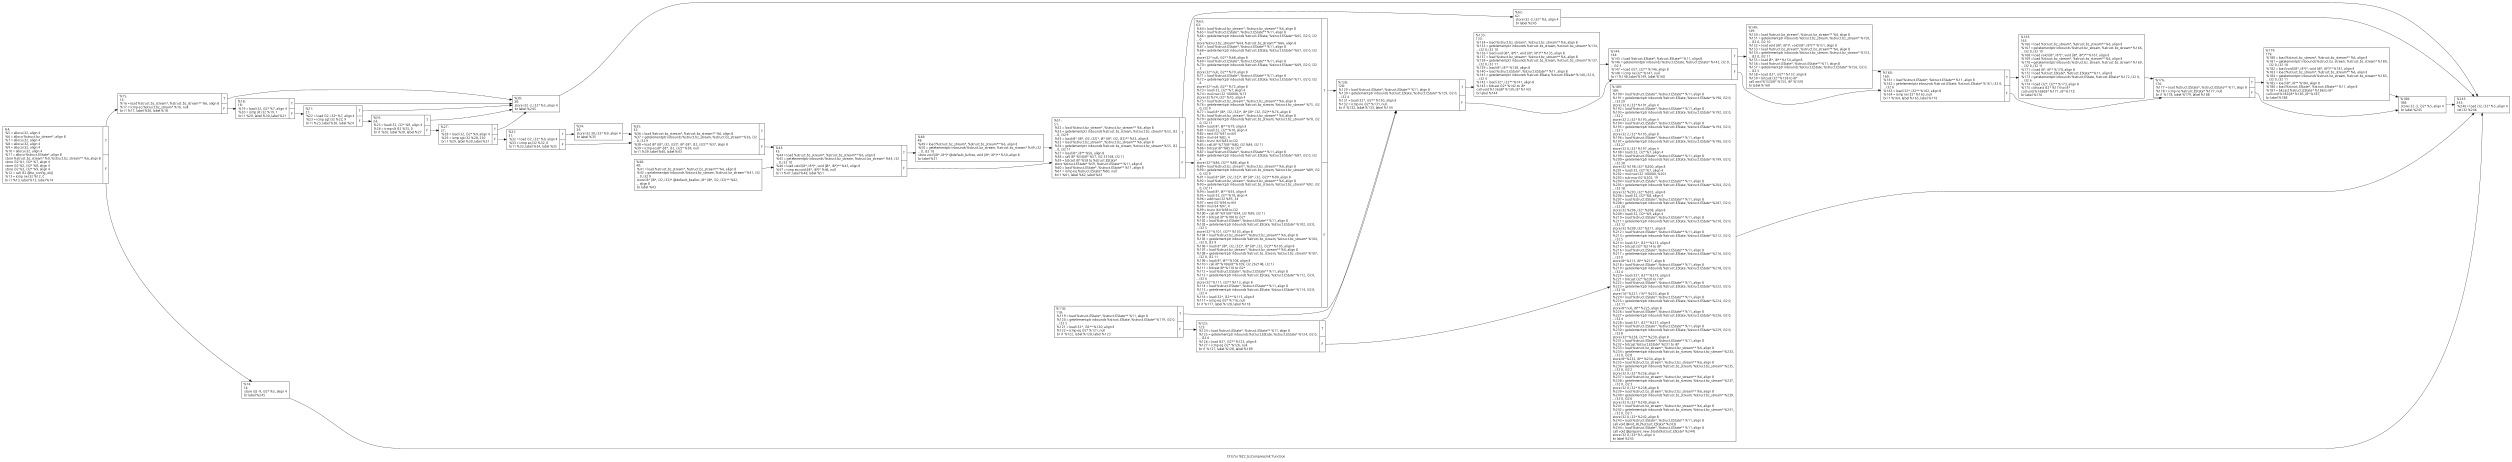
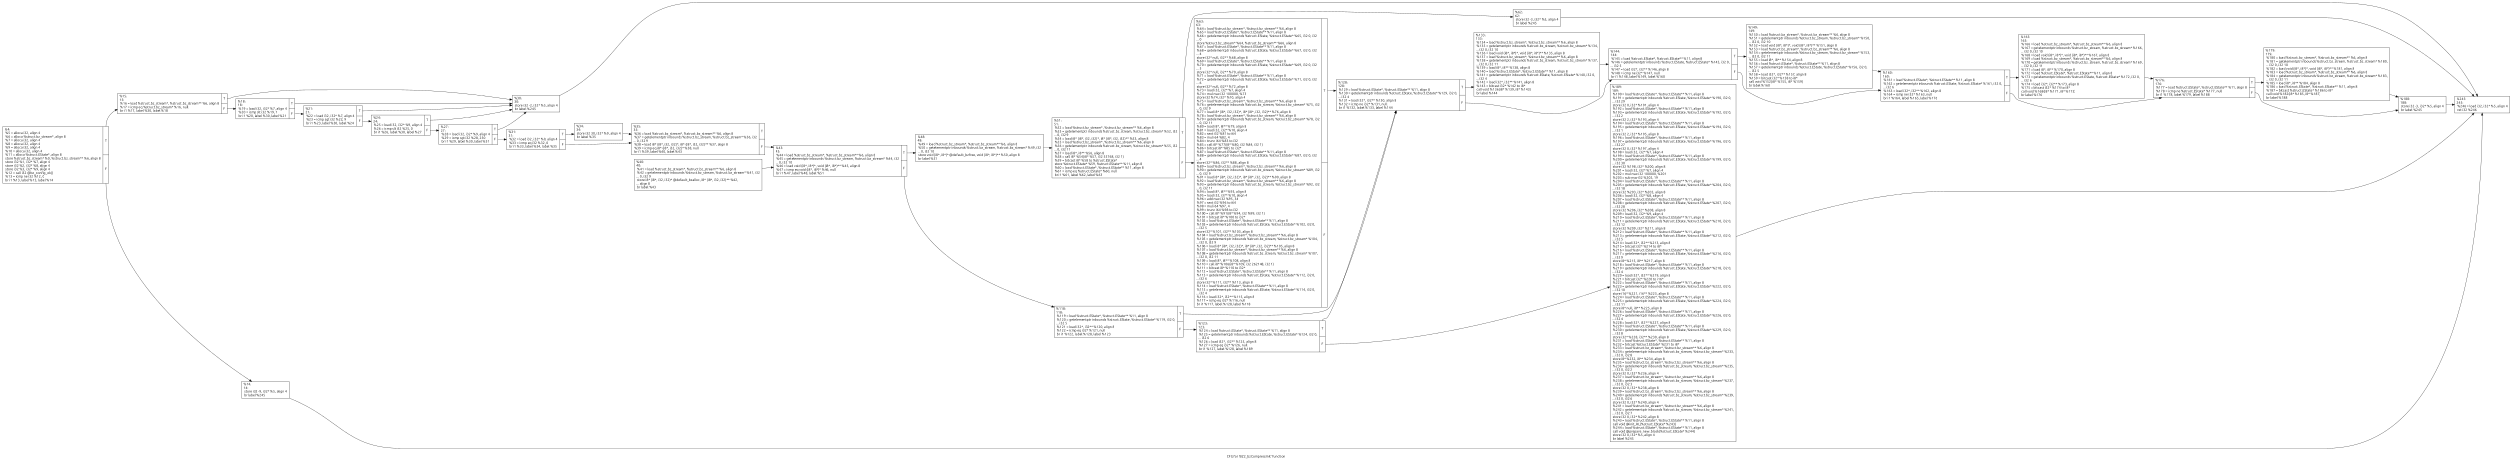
(978, 169) -> (957, 263)
